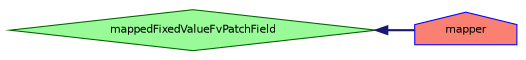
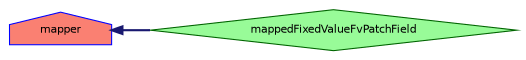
(401, 30) -> (136, 30)
